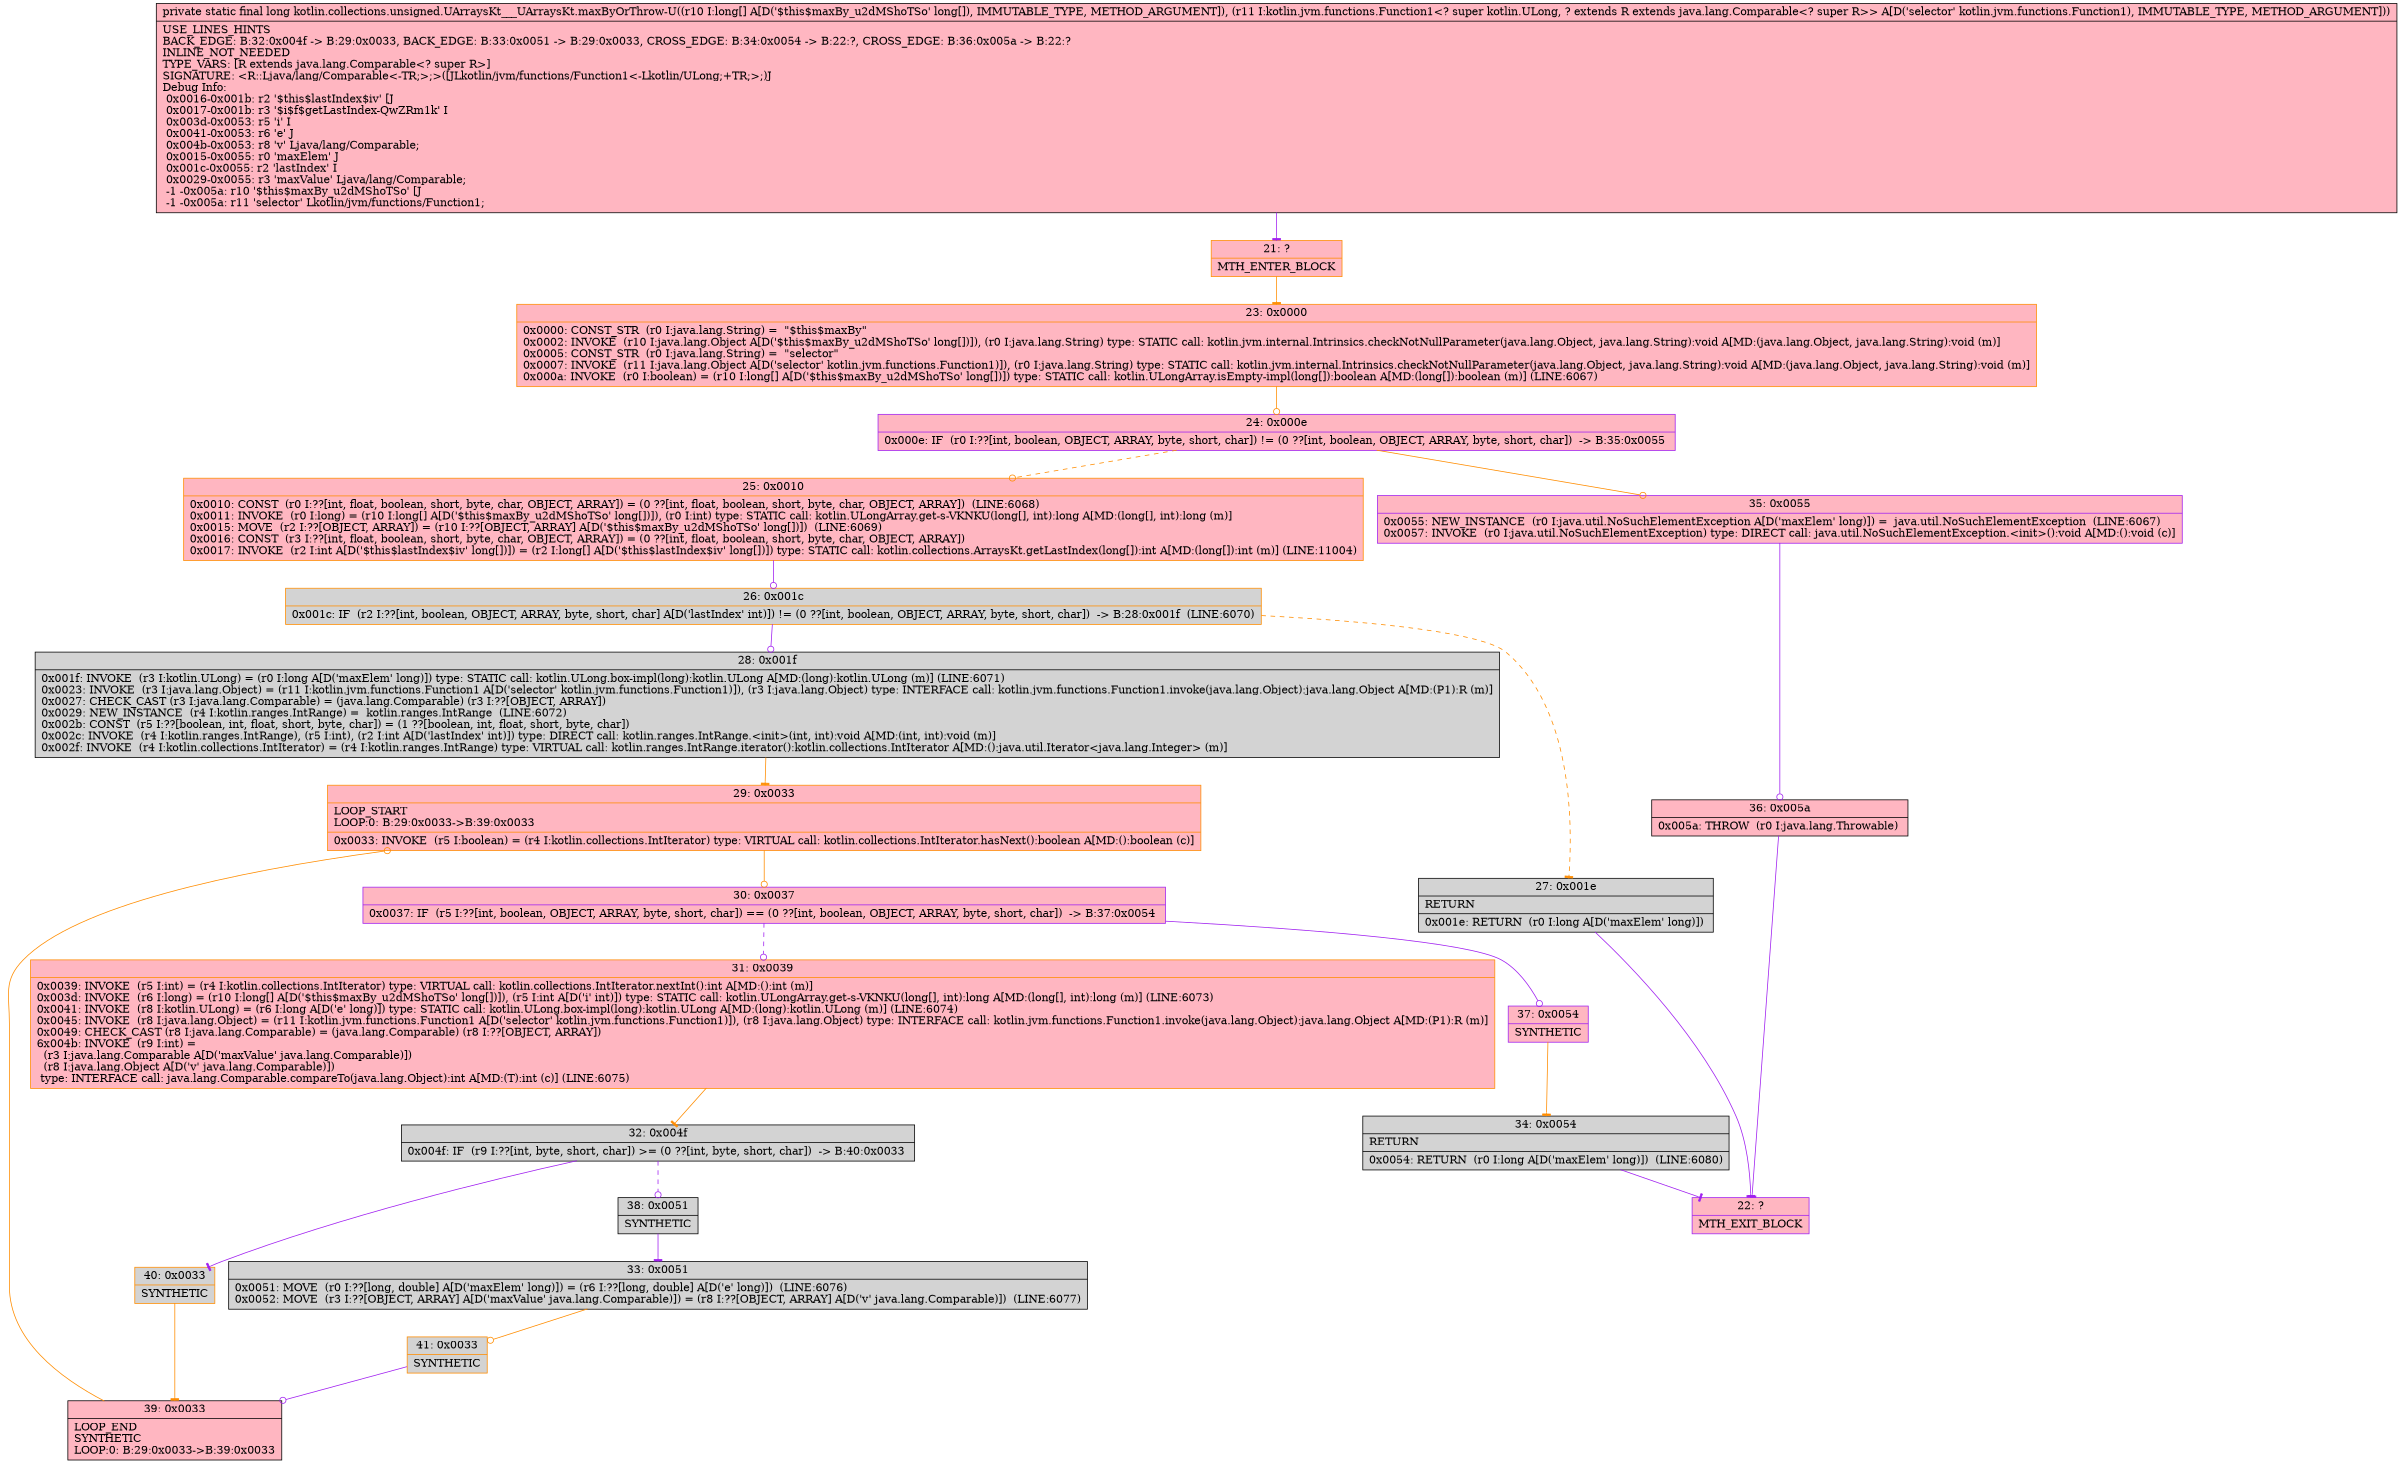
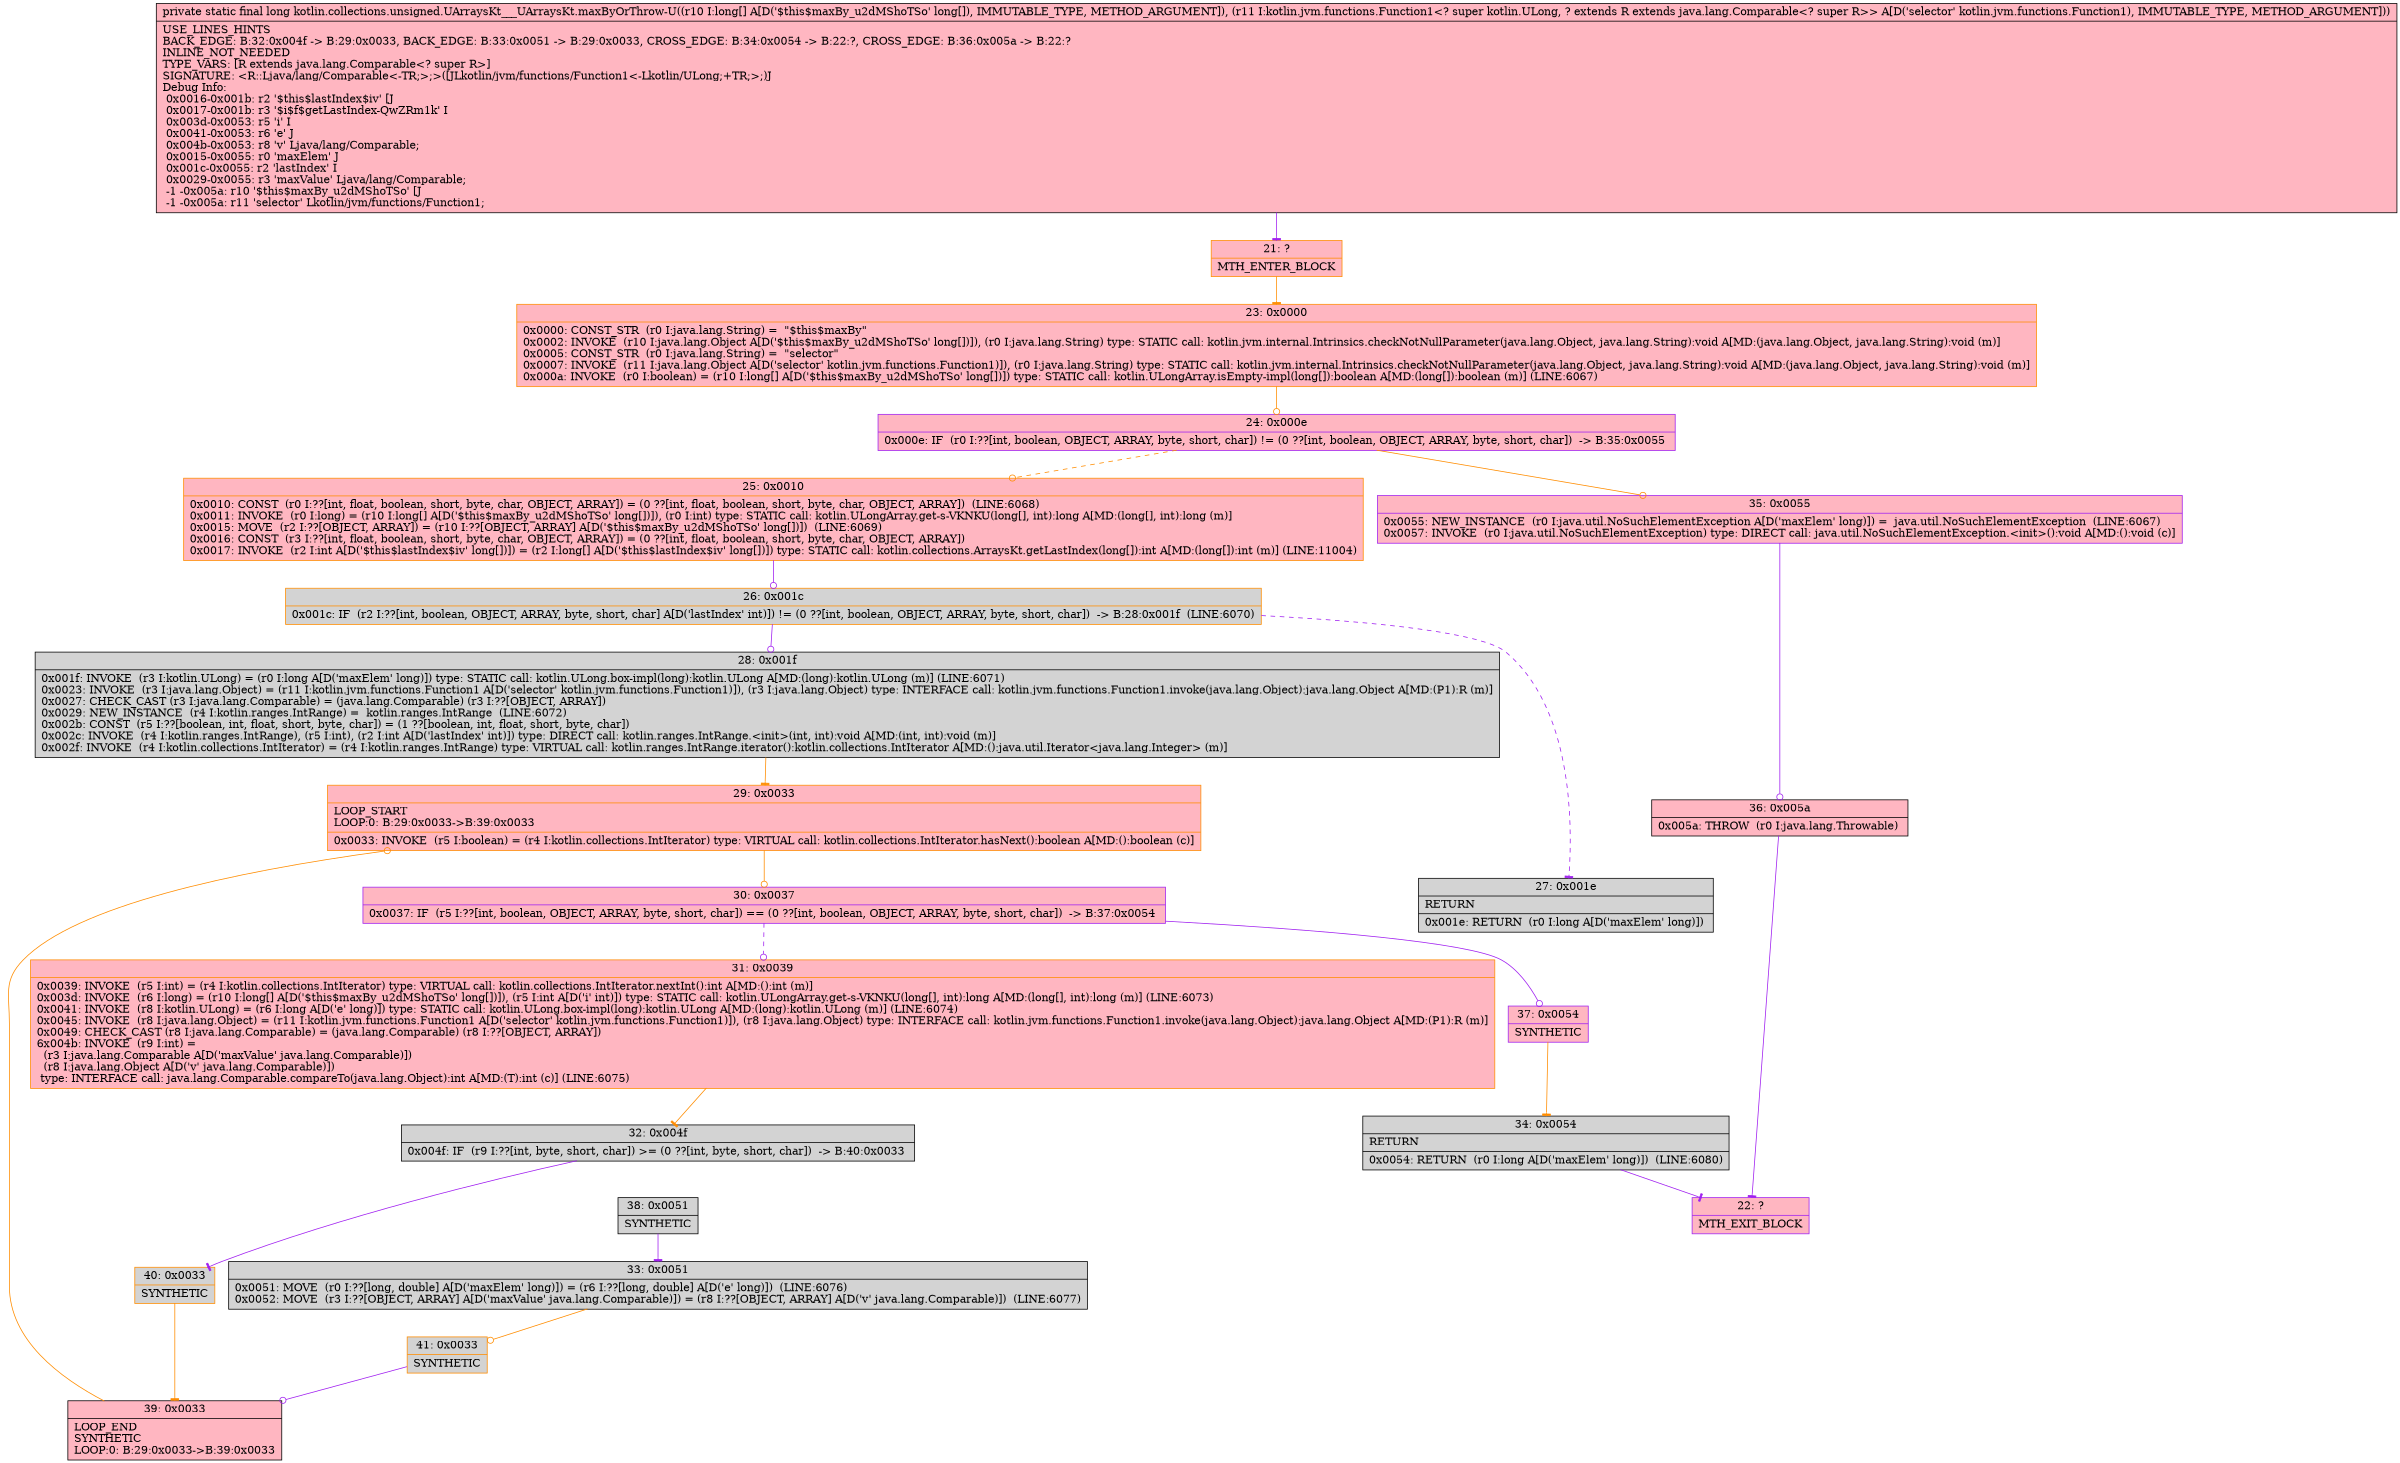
(1502, 650) -> (1502, 650)
(1698, 1049) -> none
(658, 1176) -> none
